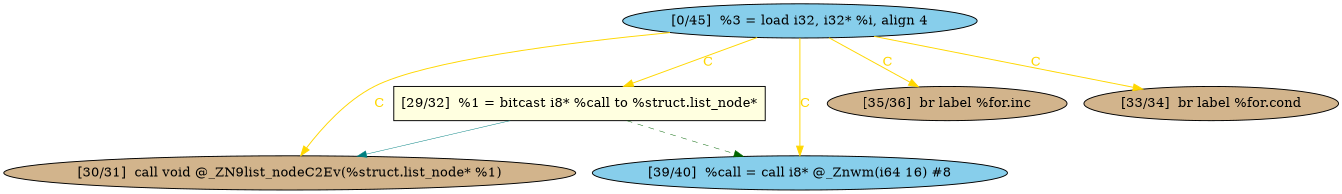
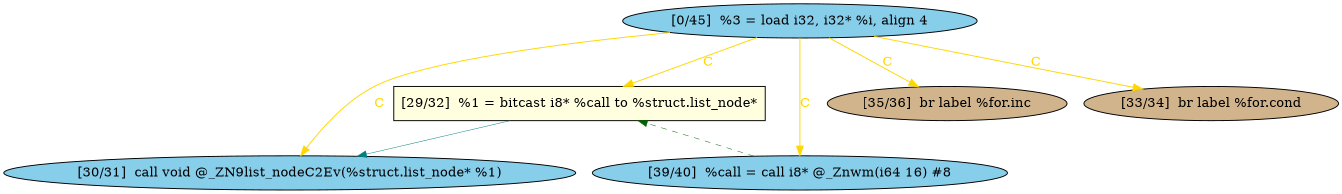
(680, 137) -> (700, 140)
(290, 173) -> (290, 173)
